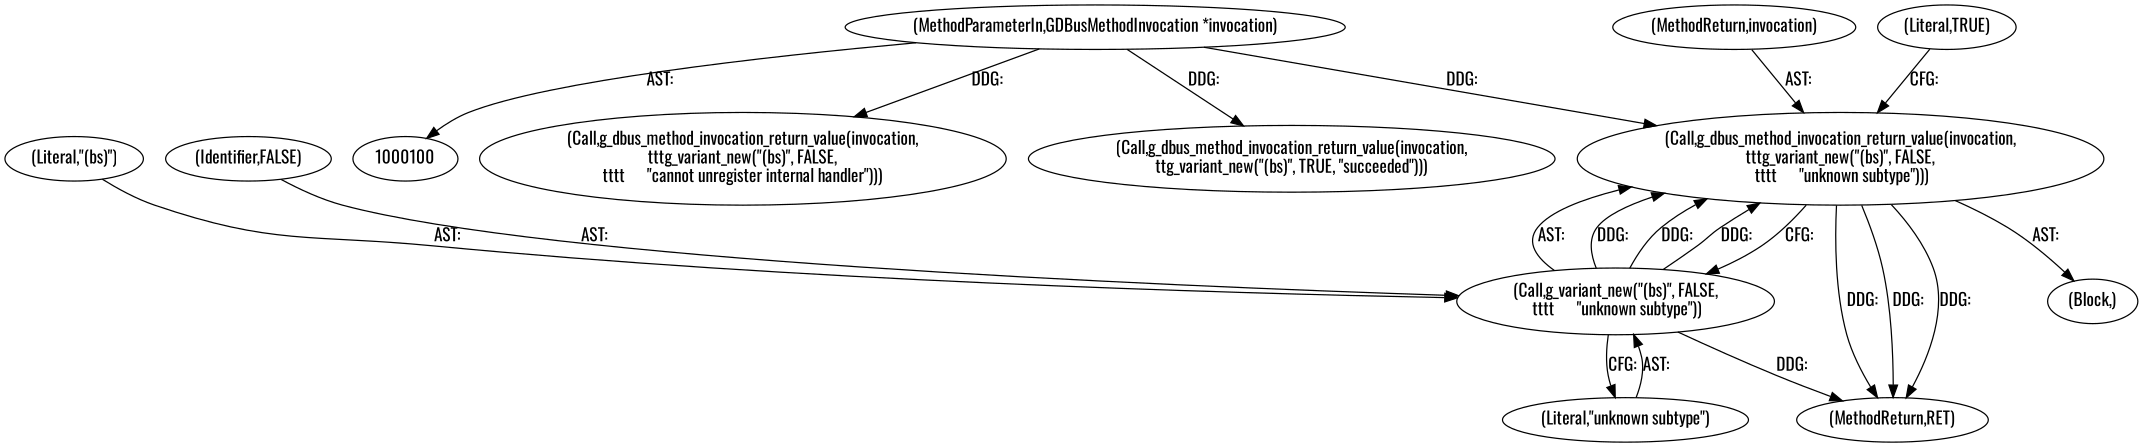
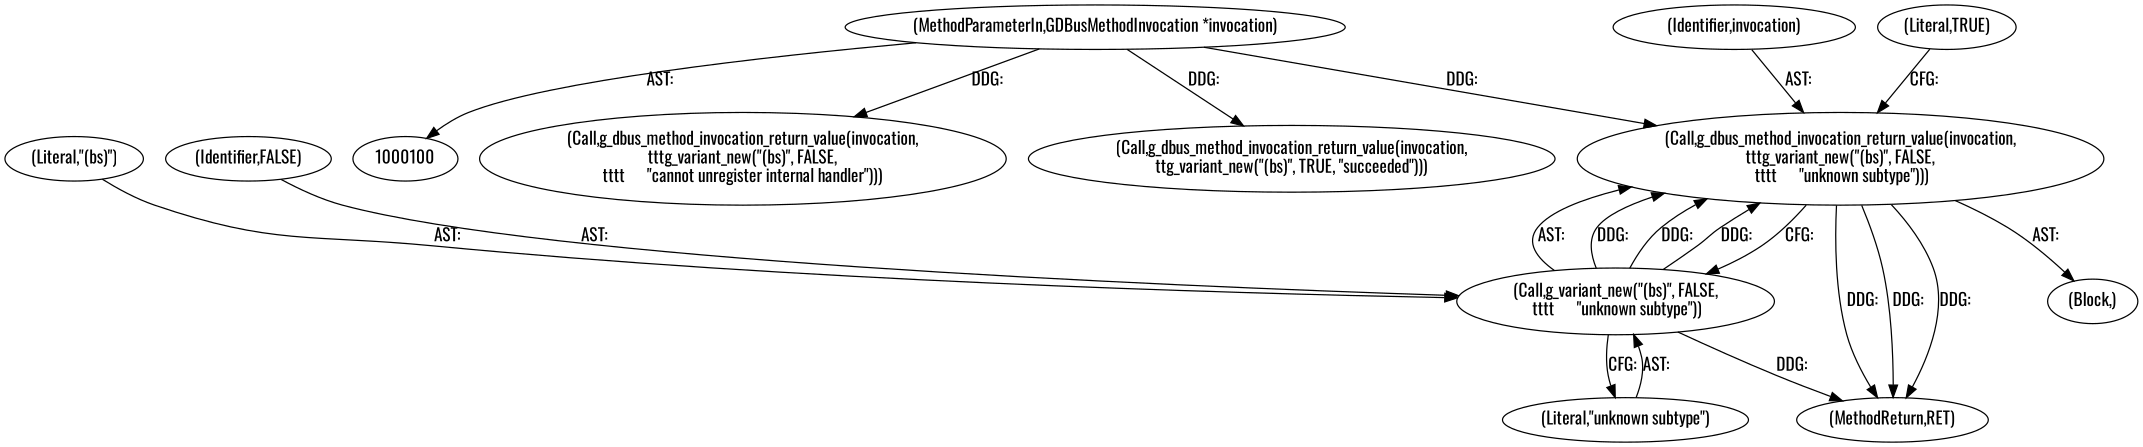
(1734, 27) -> (1734, 27)
